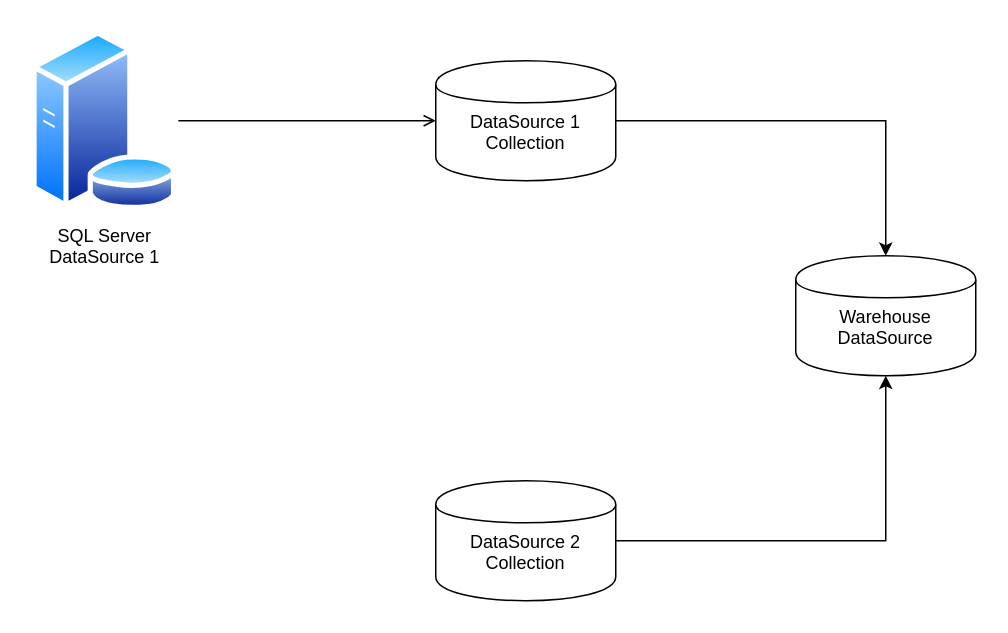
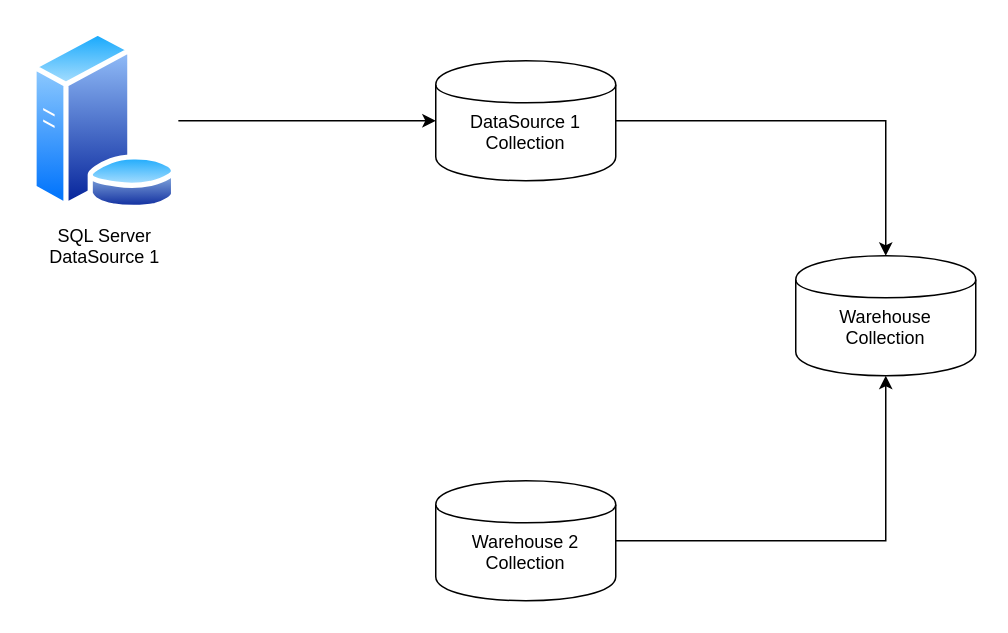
(426, 121) -> (424, 121)
(886, 328) -> (886, 328)
(526, 553) -> (526, 553)
